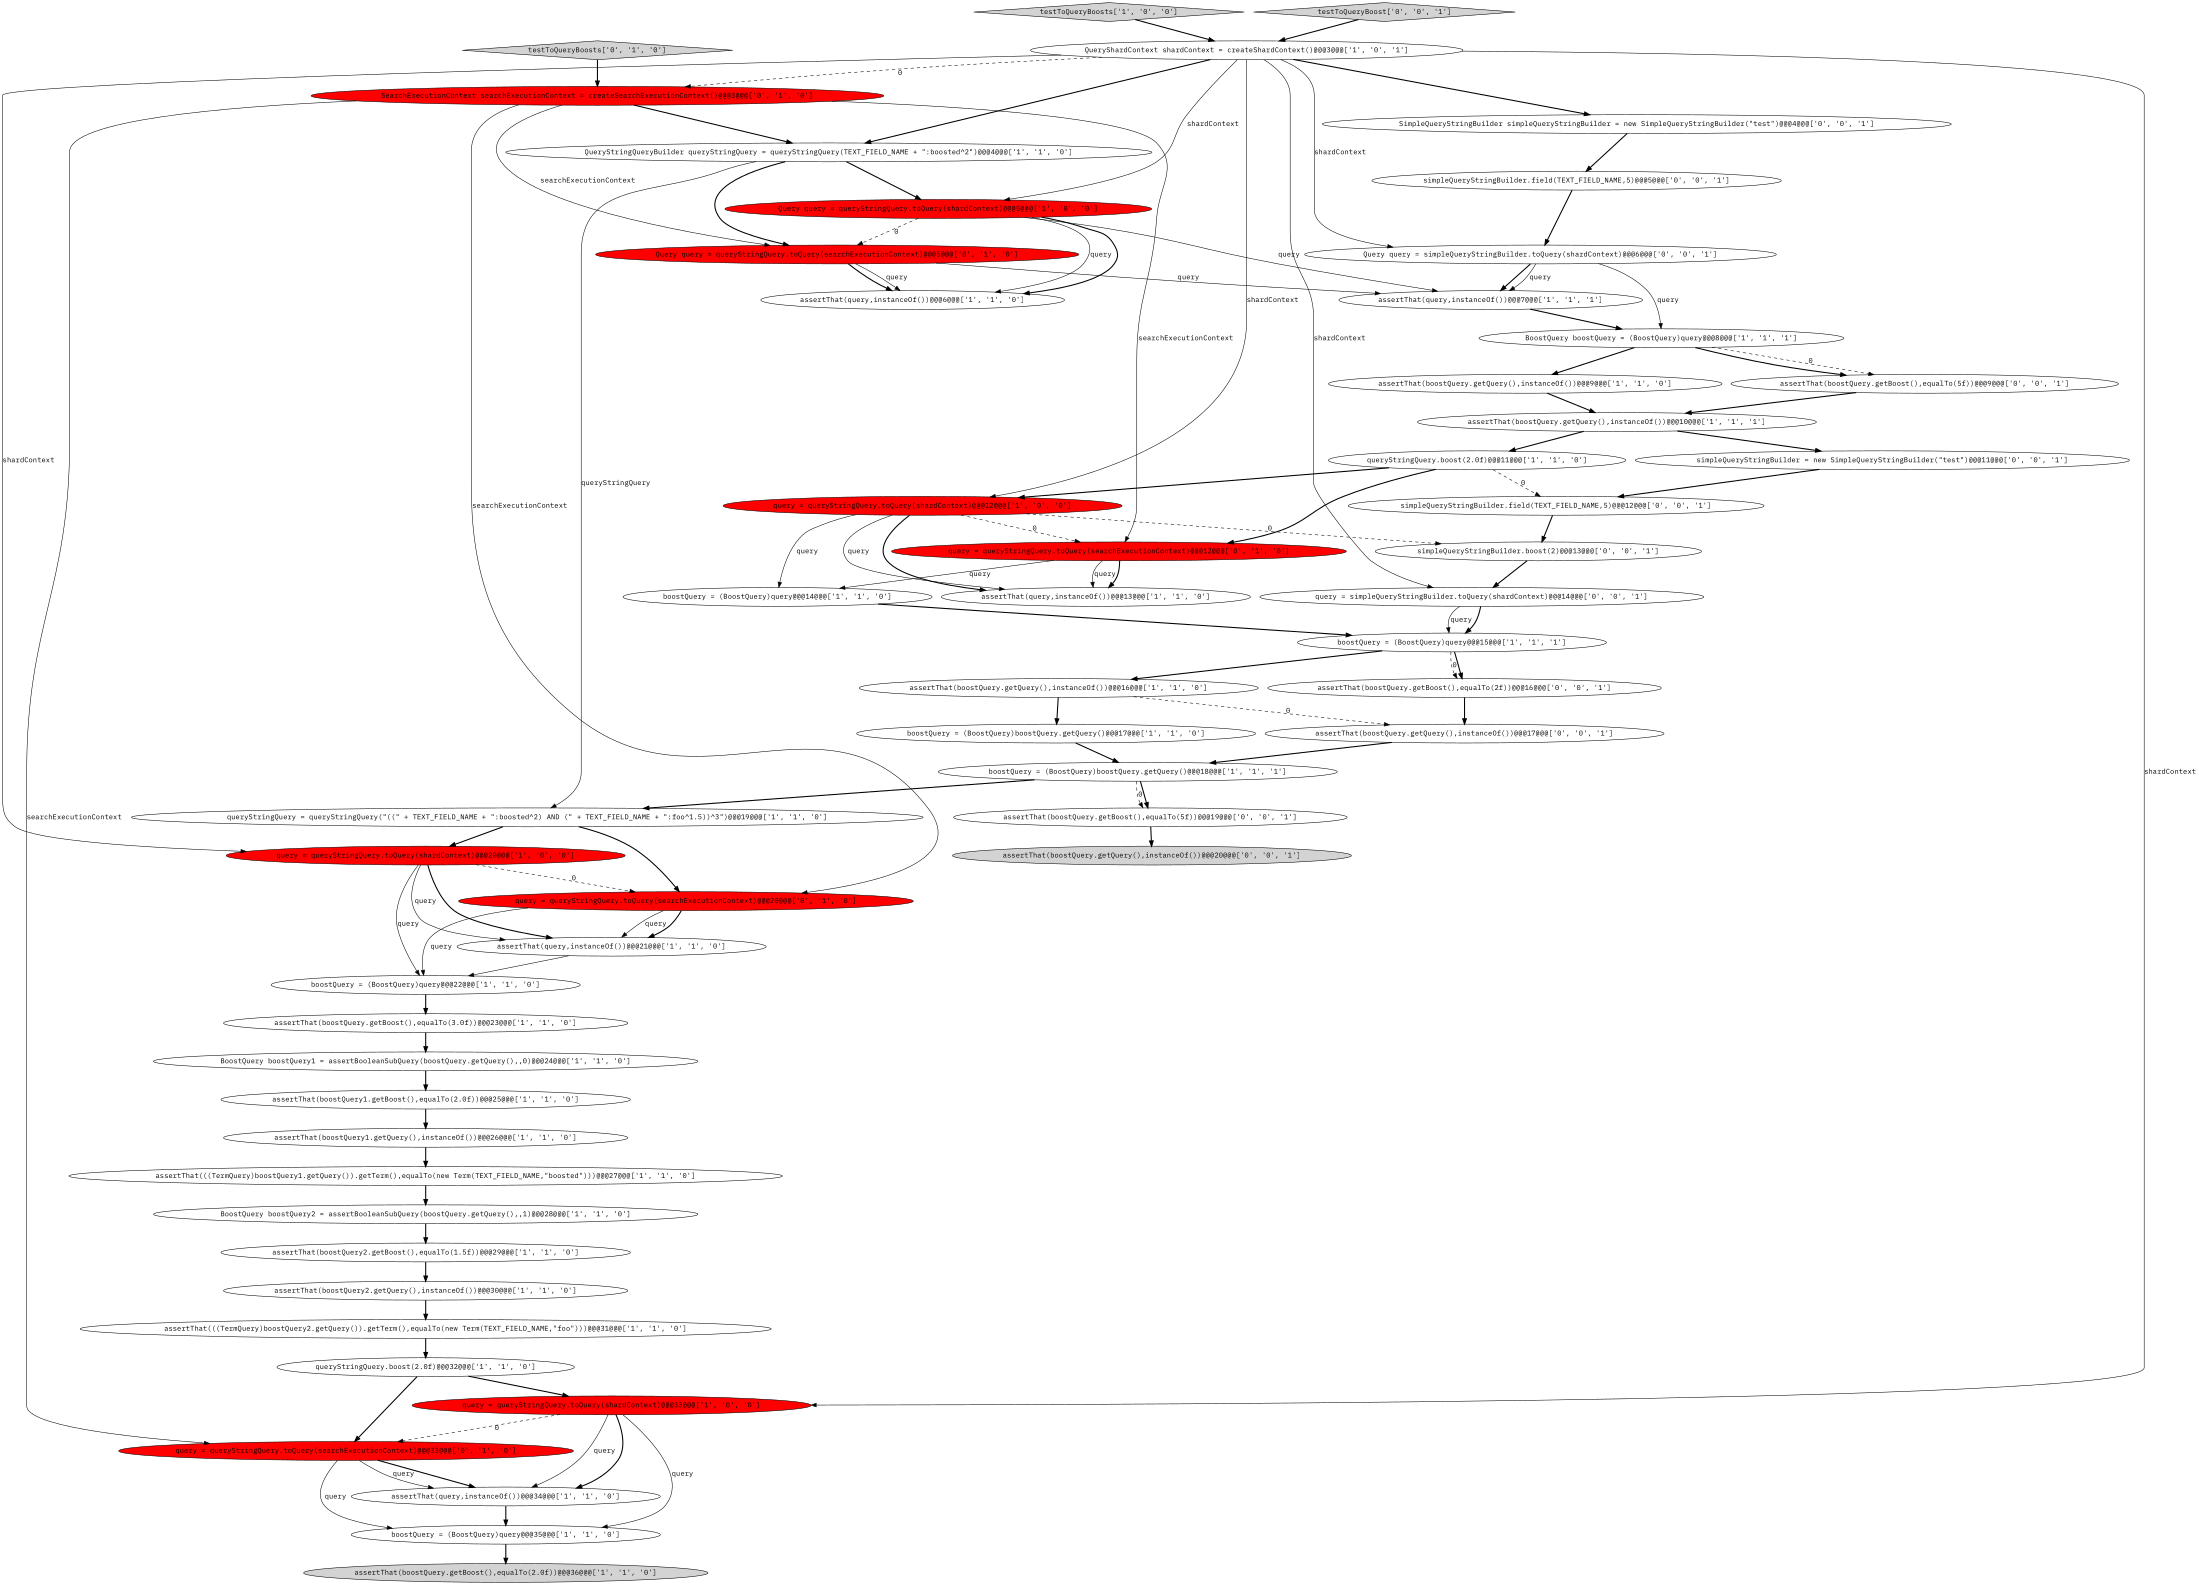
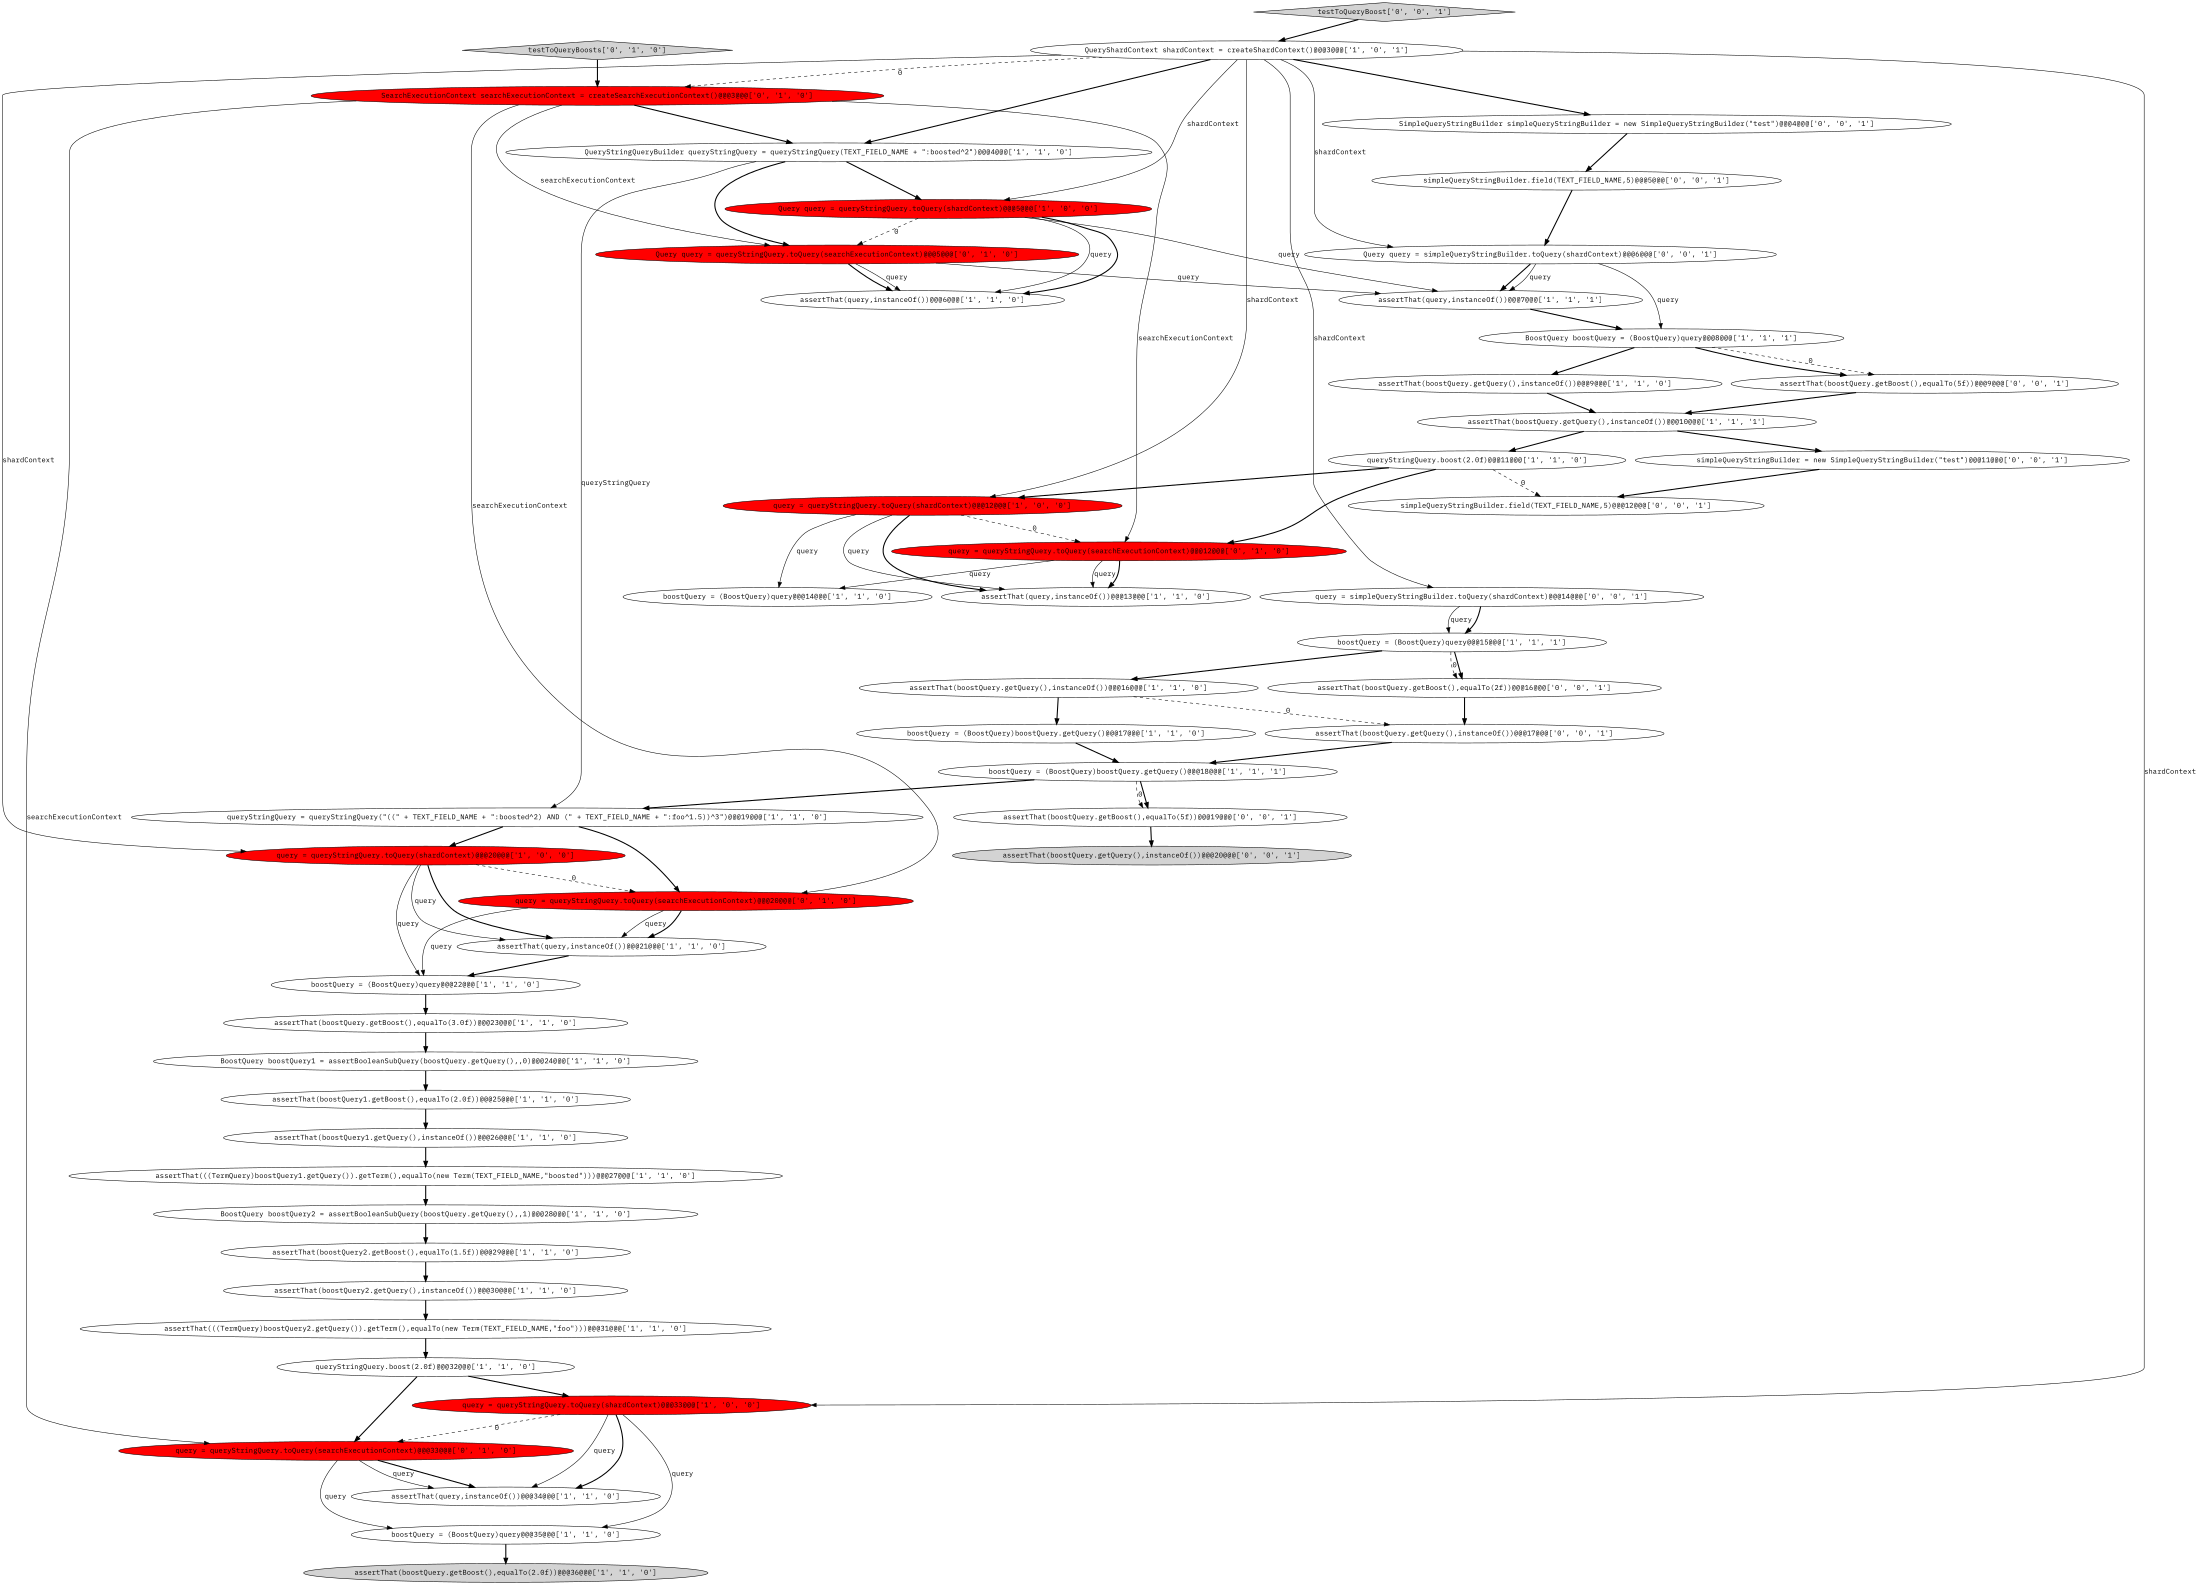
(1109, 12) -> none
(1538, 551) -> none
(1112, 620) -> none
(521, 965) -> (521, 965)
(506, 1513) -> none
